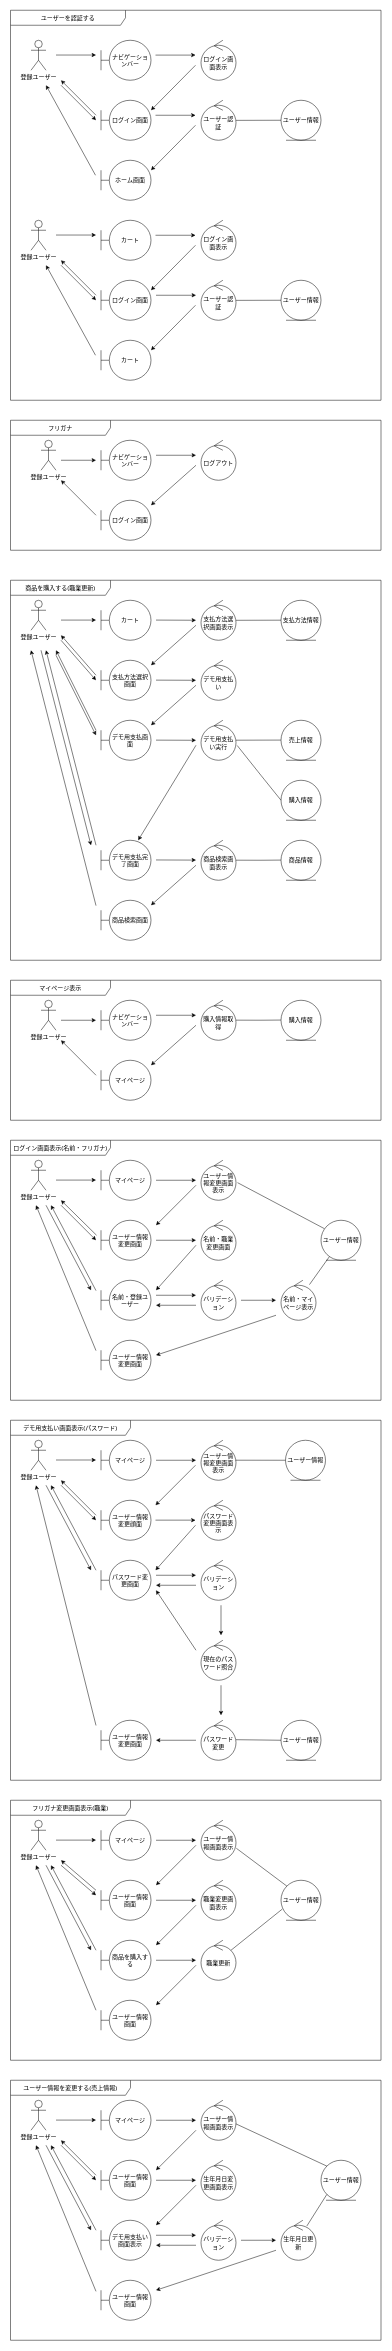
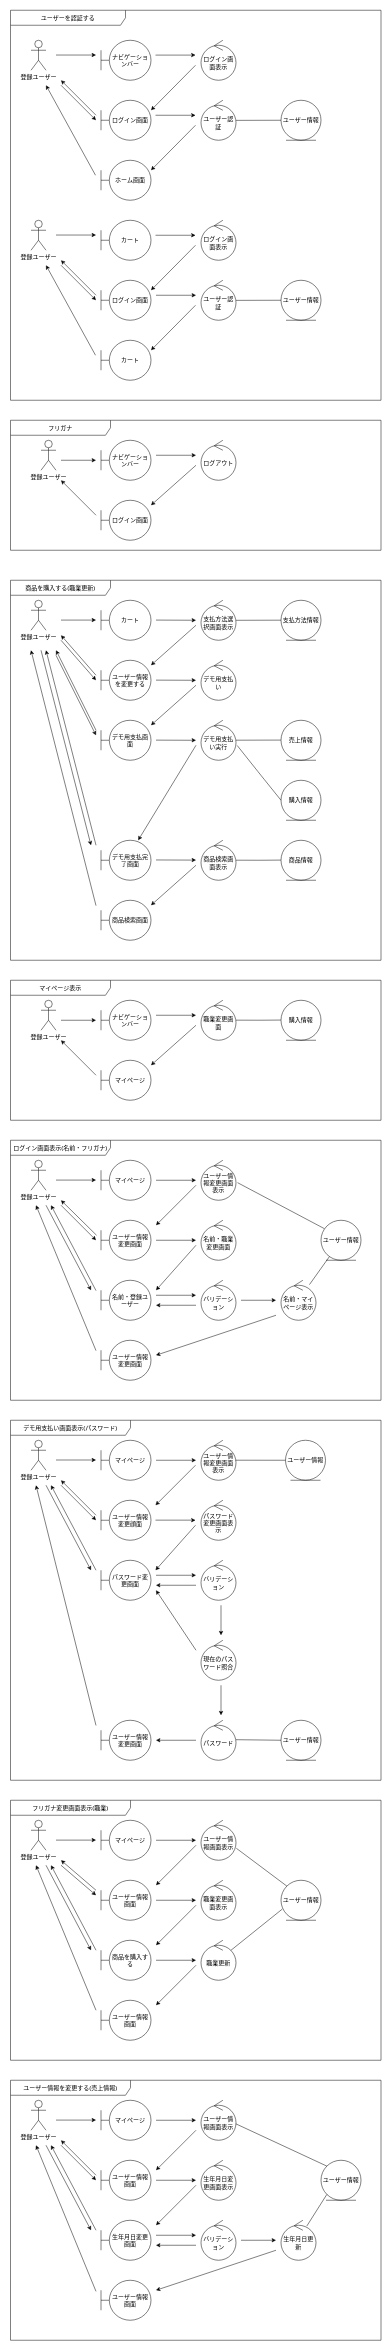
(130, 680) -> (130, 680)
(218, 1023) -> (218, 1023)
(218, 1743) -> (218, 1743)
(130, 2240) -> (130, 2240)
